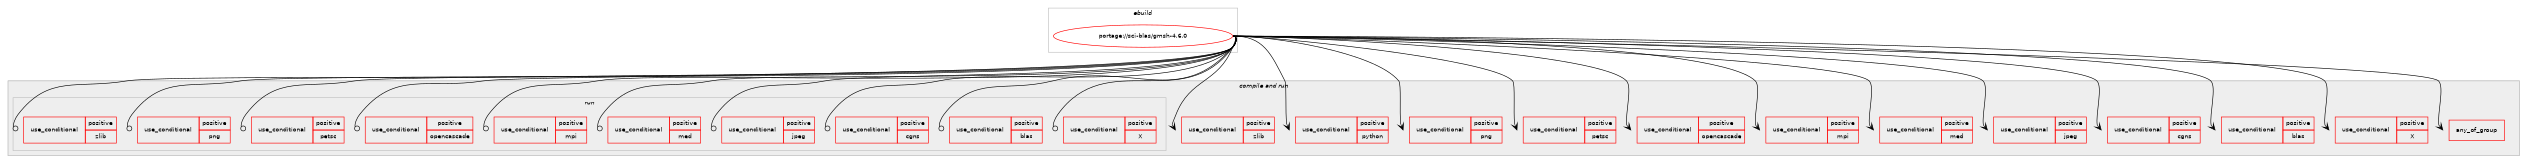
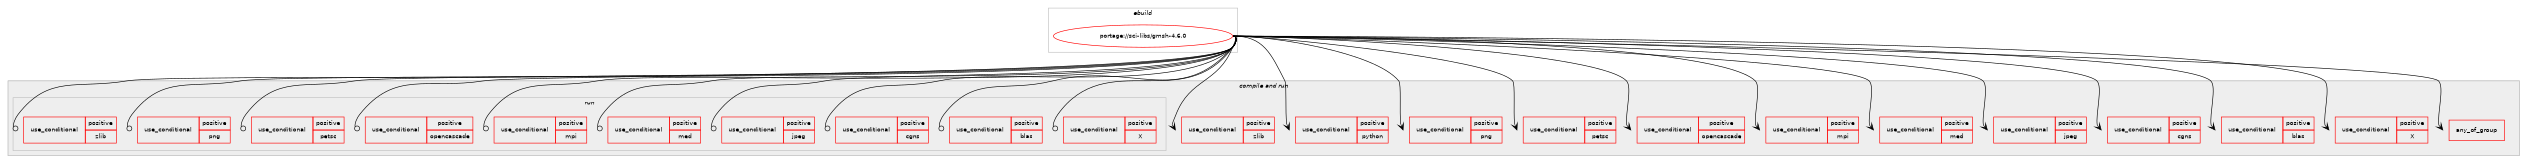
(1143, 36) -> (1143, 36)
